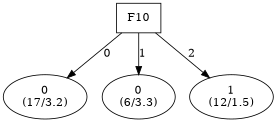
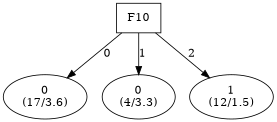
(45, 97) -> (45, 97)
(139, 97) -> (139, 97)
